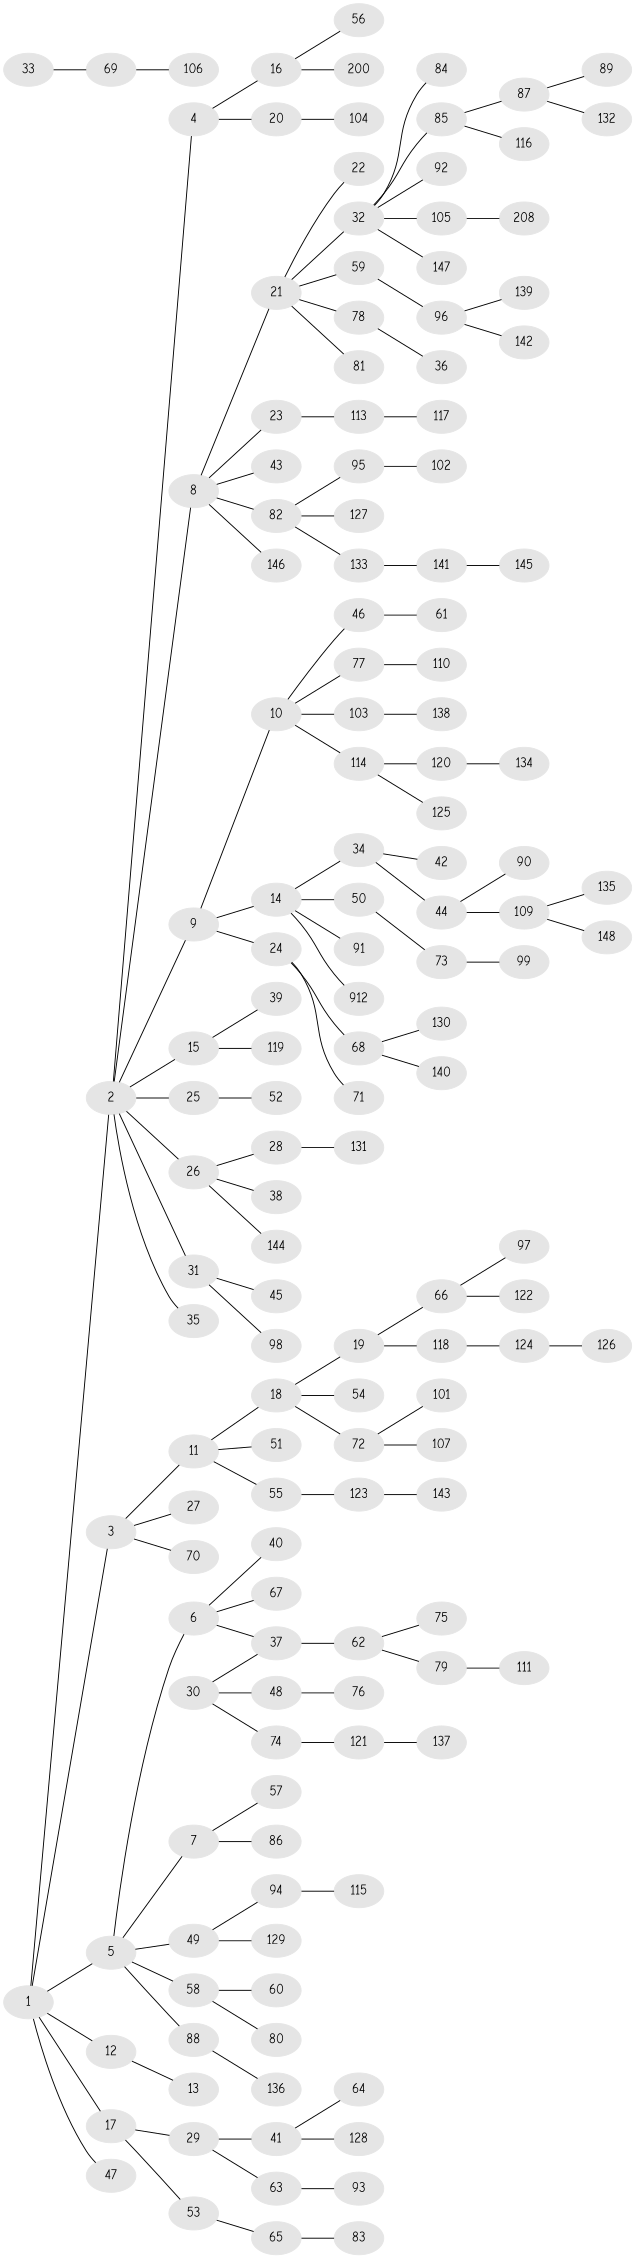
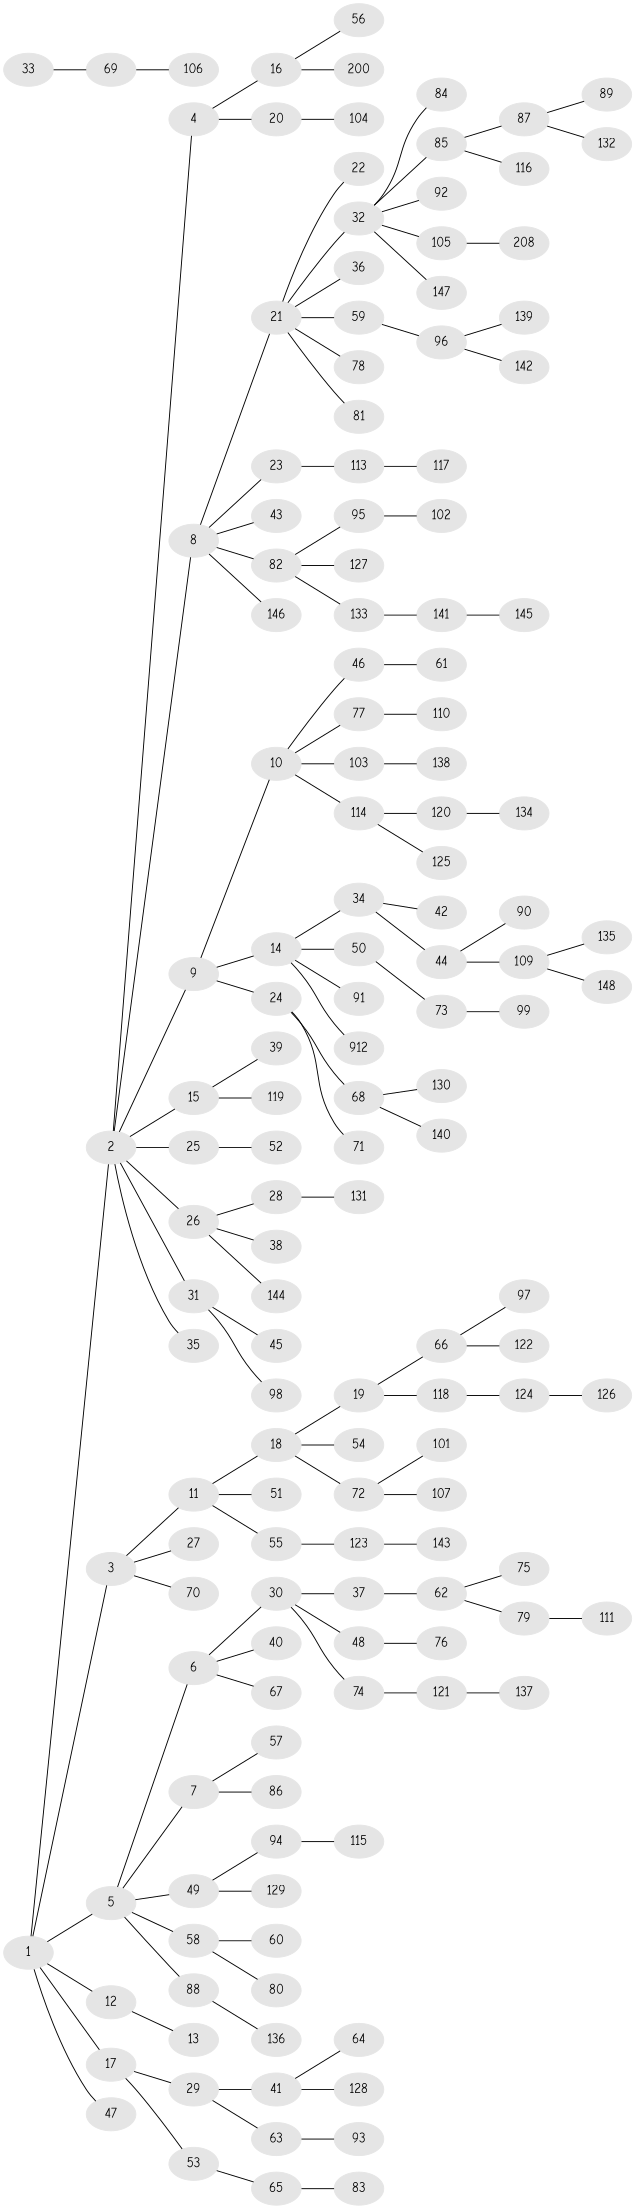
(400, 342) -> (318, 293)
(235, 1631) -> (235, 1631)
